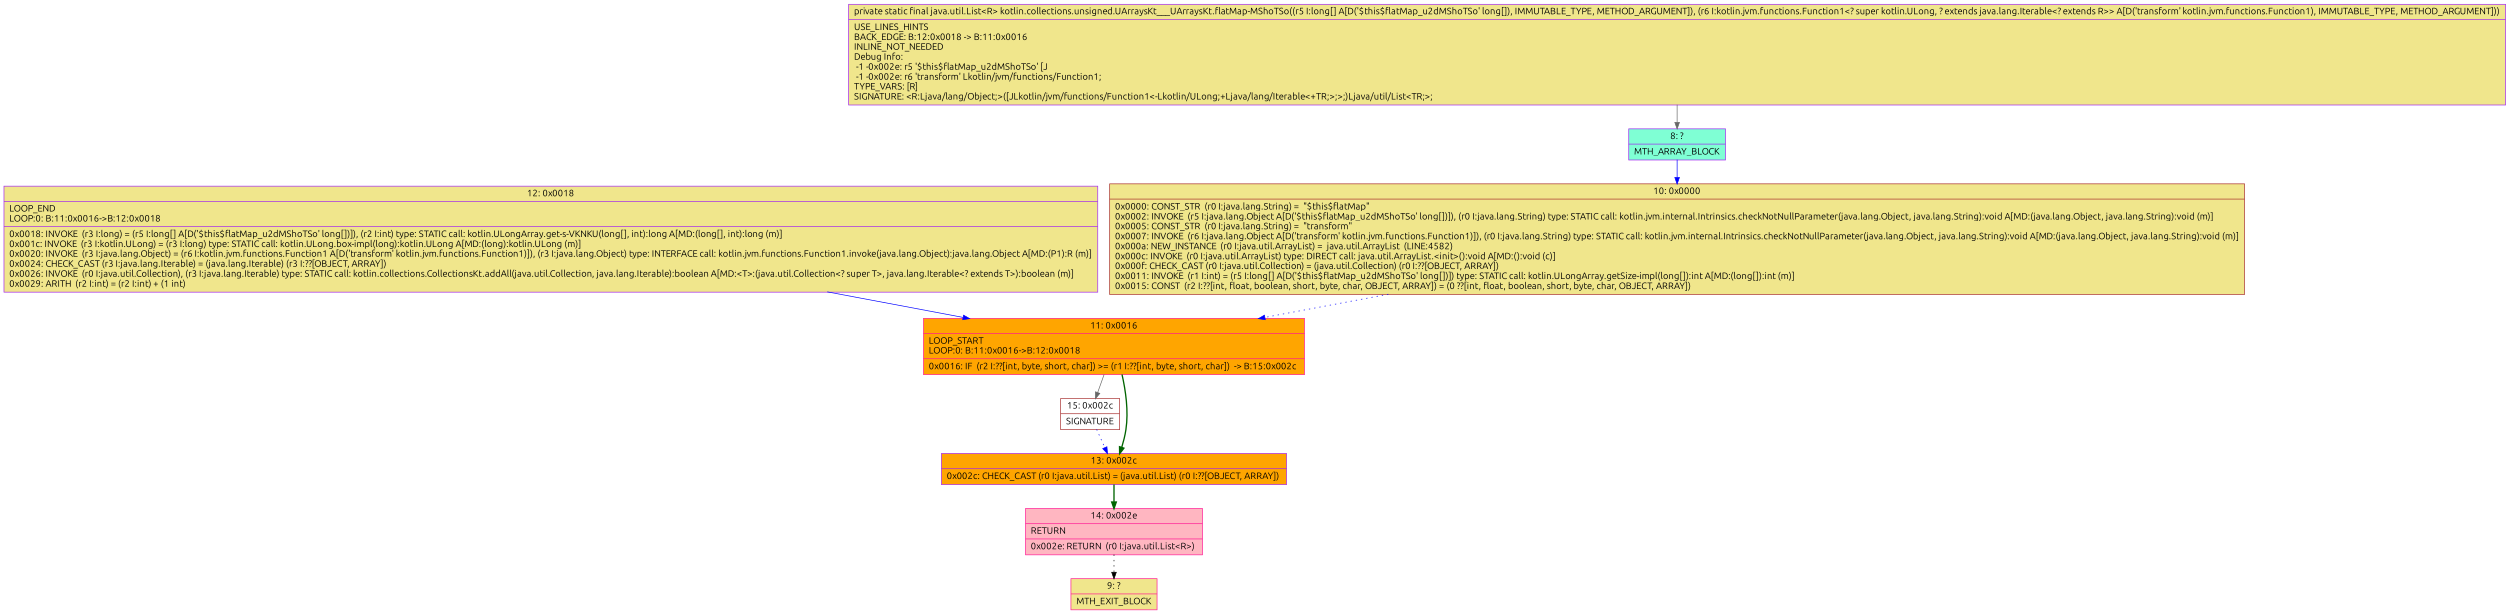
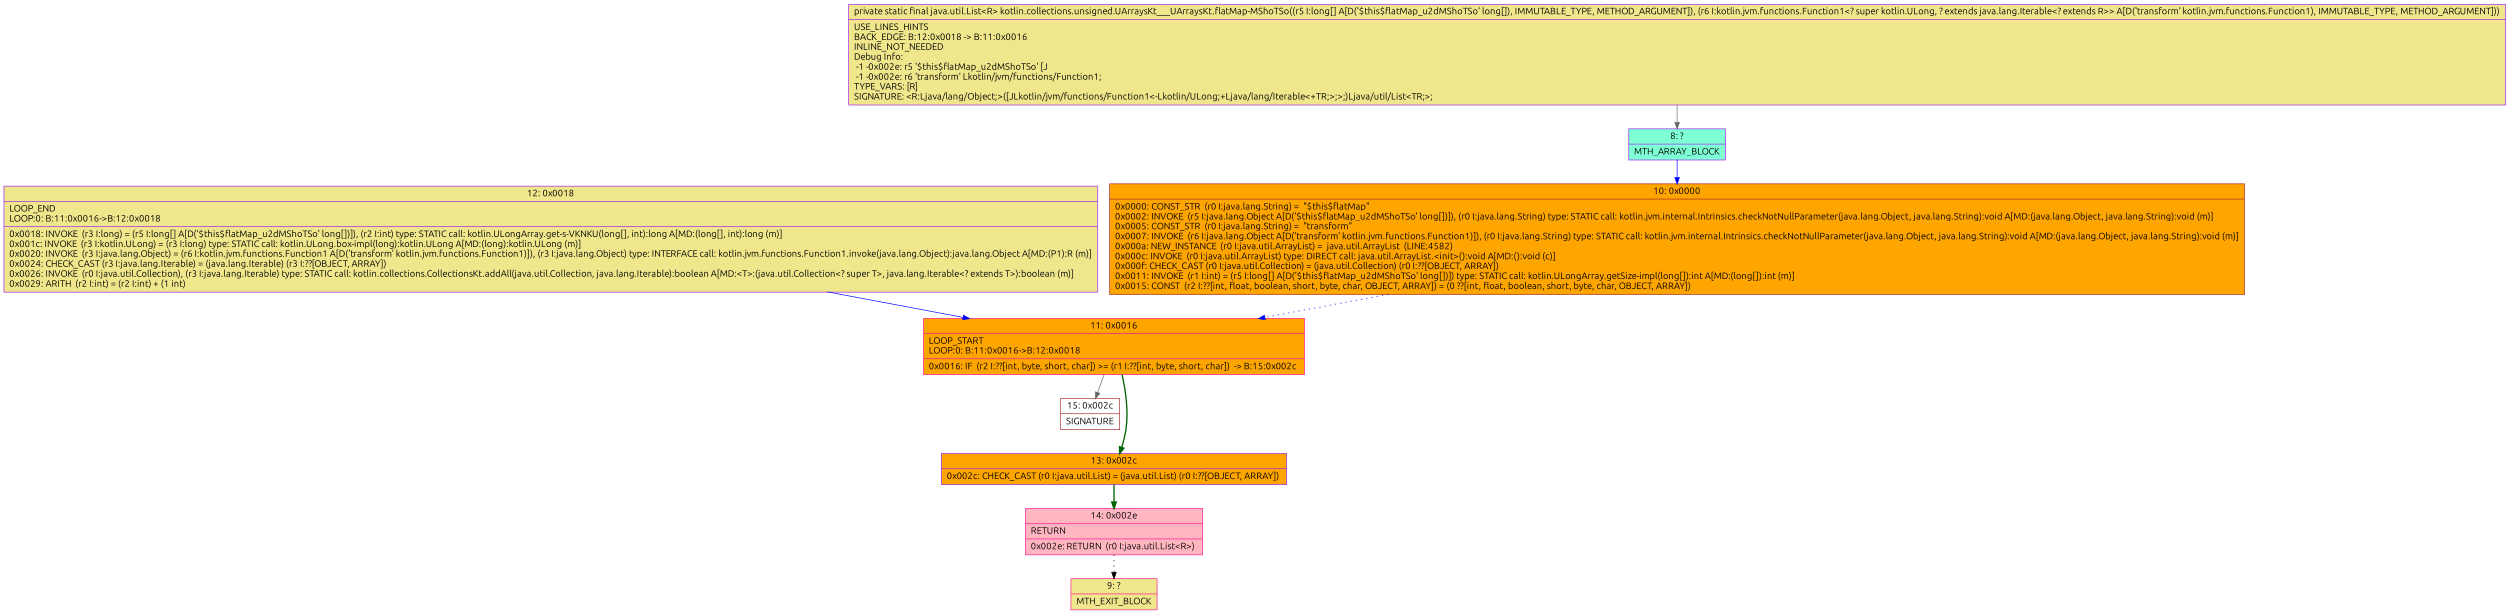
(1677, 239) -> (1677, 239)
(1101, 439) -> none
